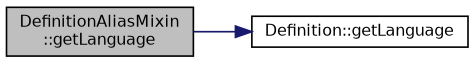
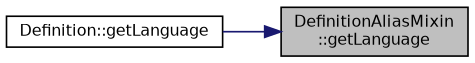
(214, 32) -> (244, 32)
